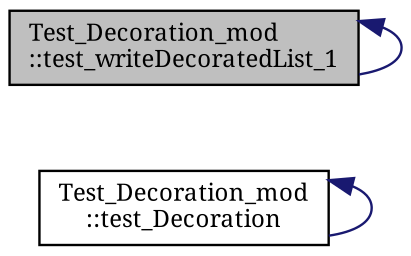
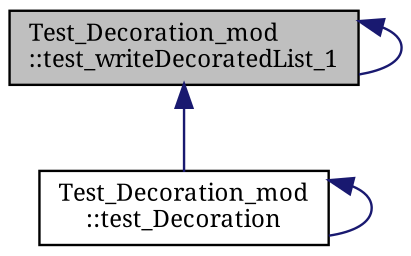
none -> (184, 140)
